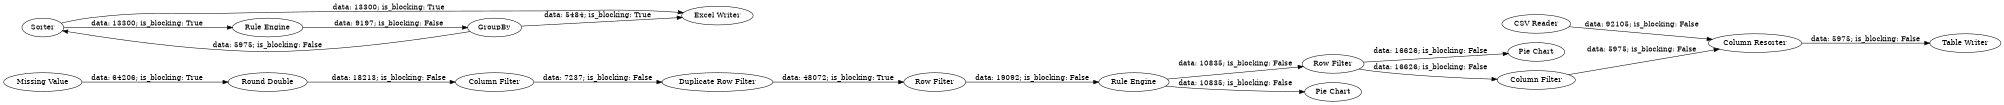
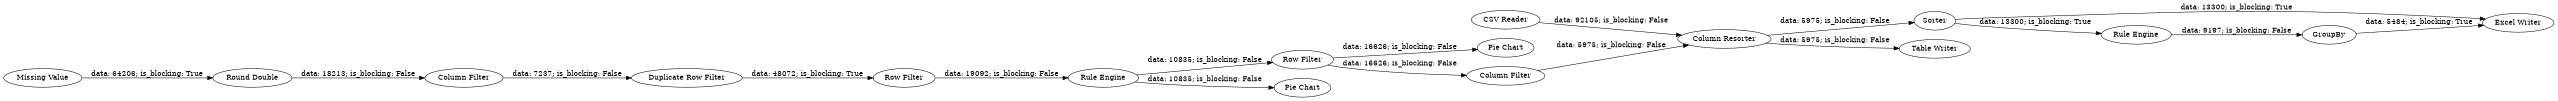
(269, 52) -> (1838, 29)
